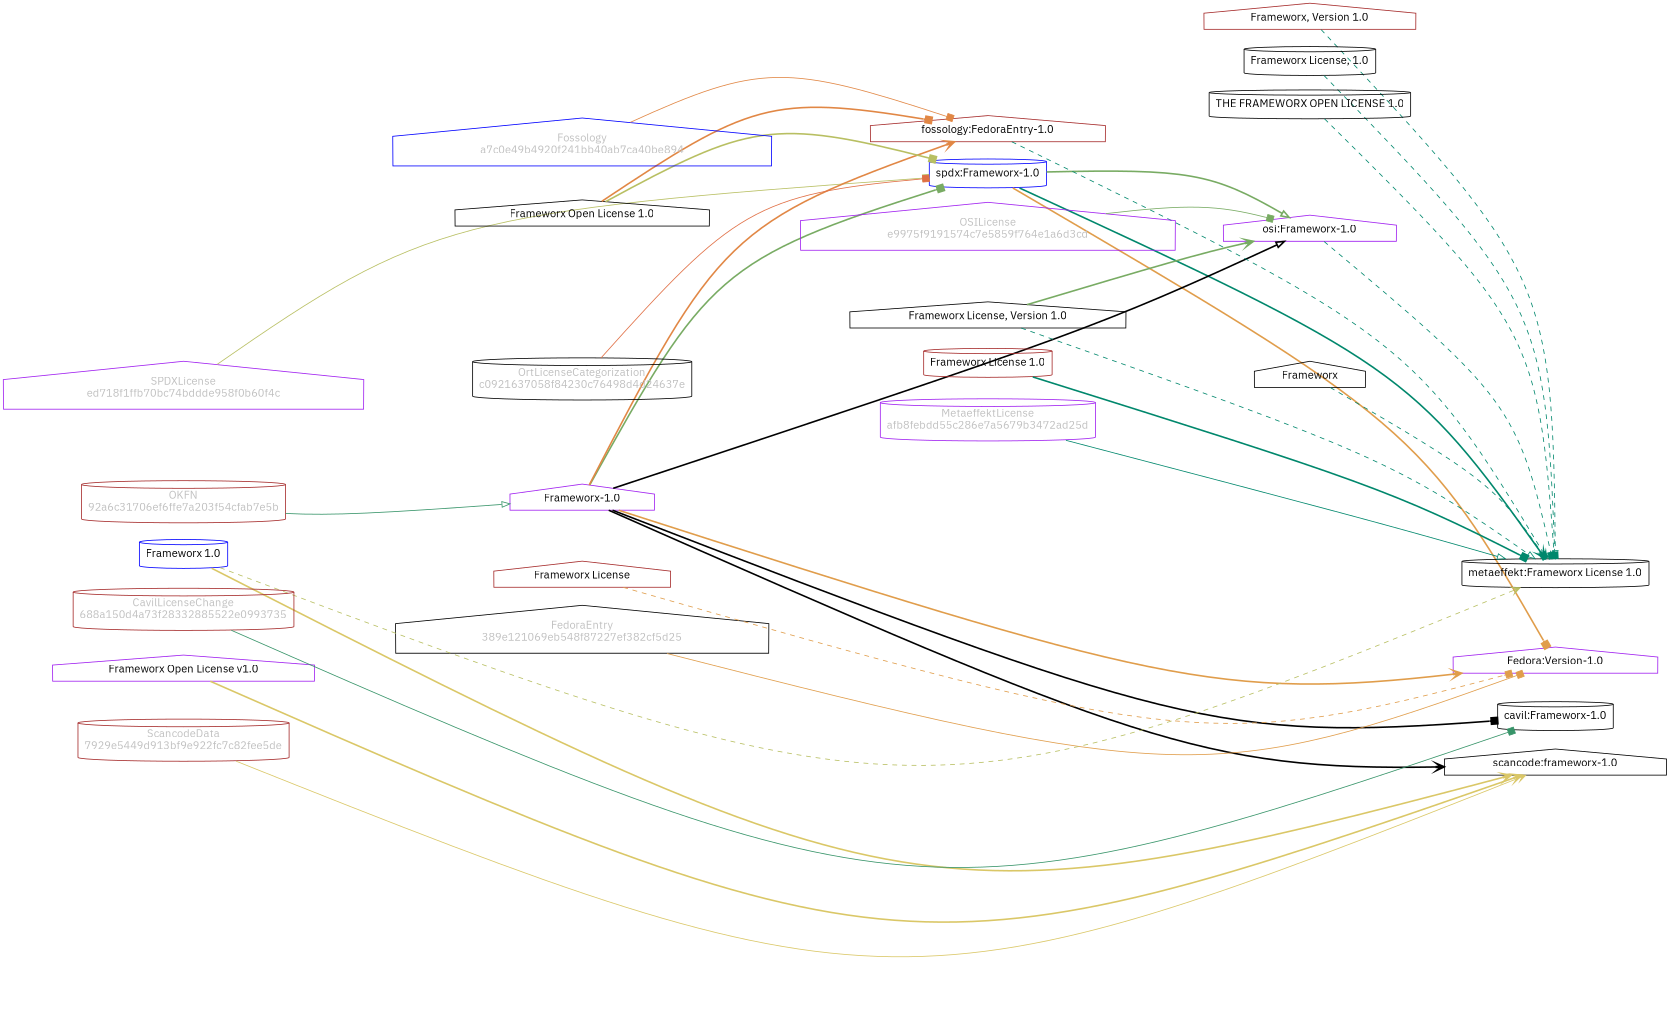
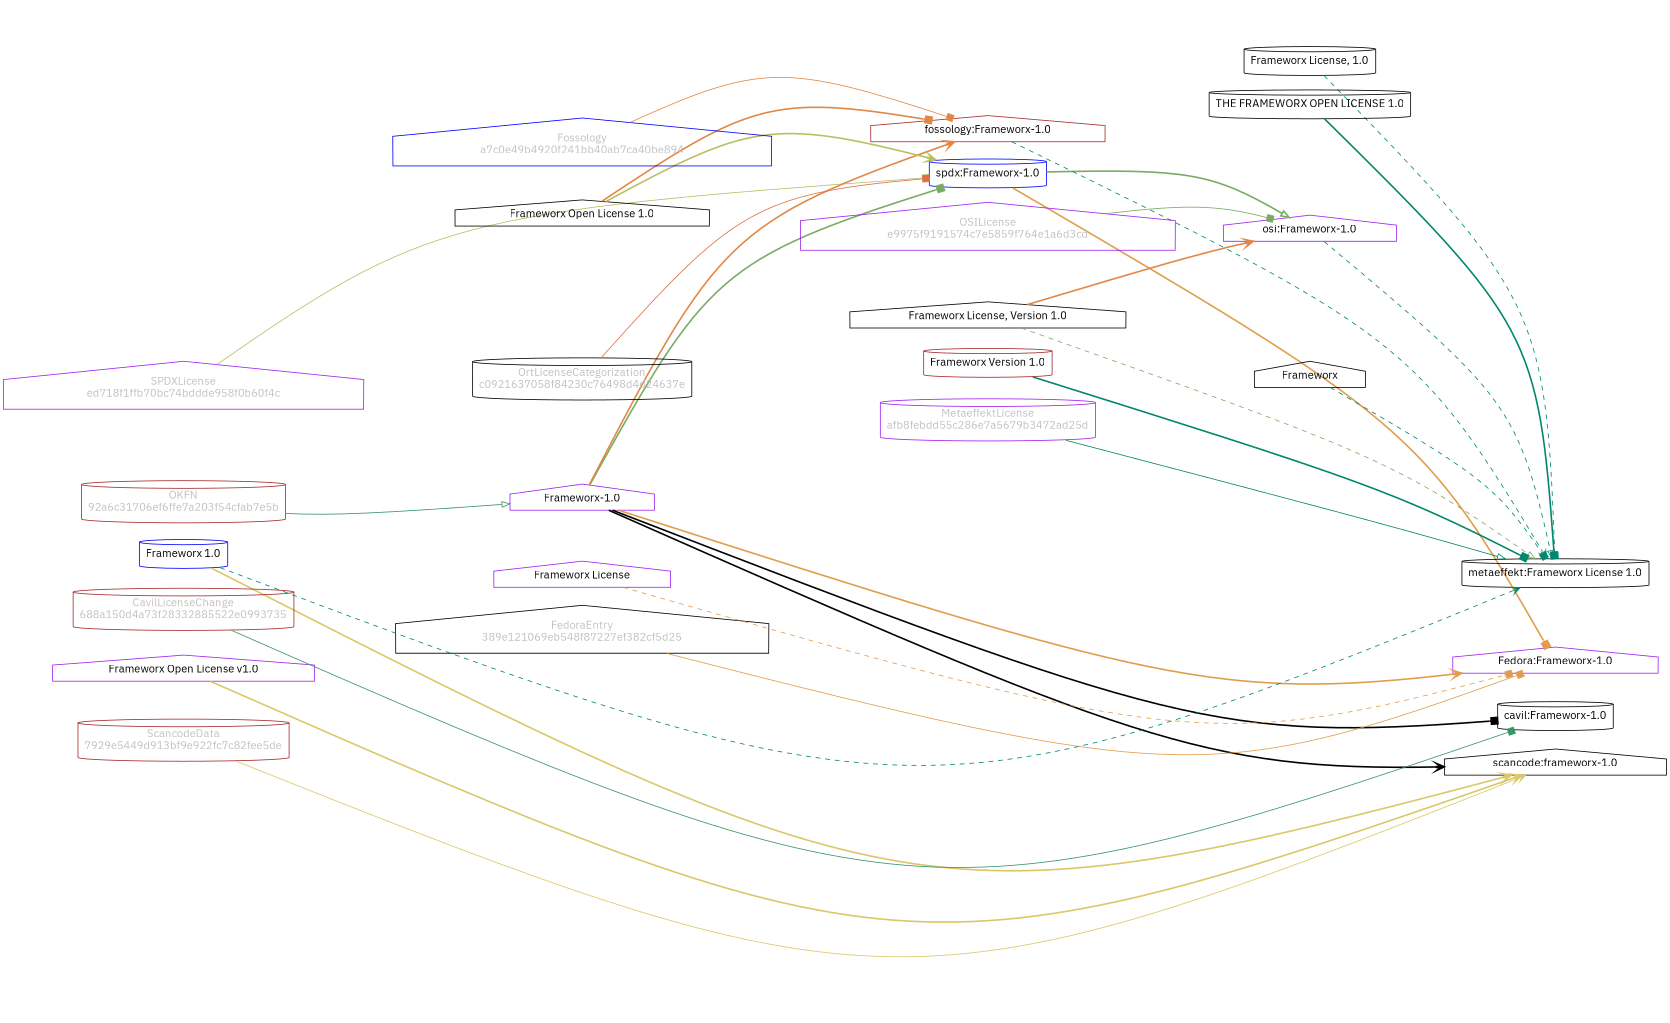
(1310, 18) -> none
(988, 130) -> (988, 130)
(761, 136) -> (761, 136)
(1136, 272) -> (1136, 272)
(1496, 306) -> (1496, 306)
(1311, 329) -> none
(988, 363) -> (988, 363)
(1471, 373) -> (1471, 373)
(949, 376) -> none
(1283, 423) -> (1283, 423)
(582, 576) -> (582, 576)
(1555, 661) -> (1555, 661)
(866, 761) -> (866, 761)
